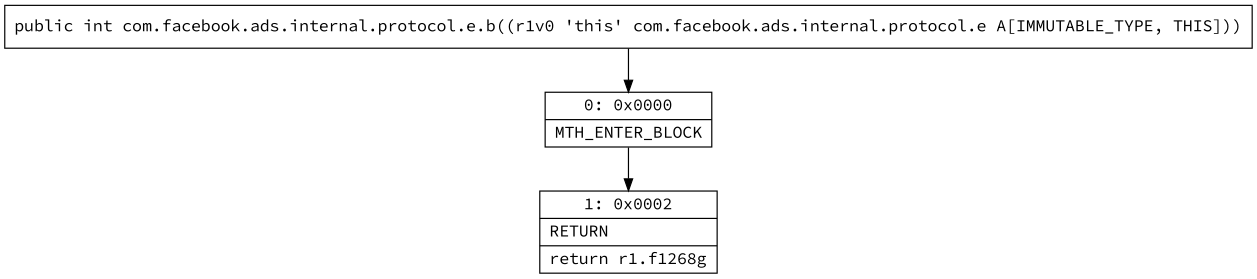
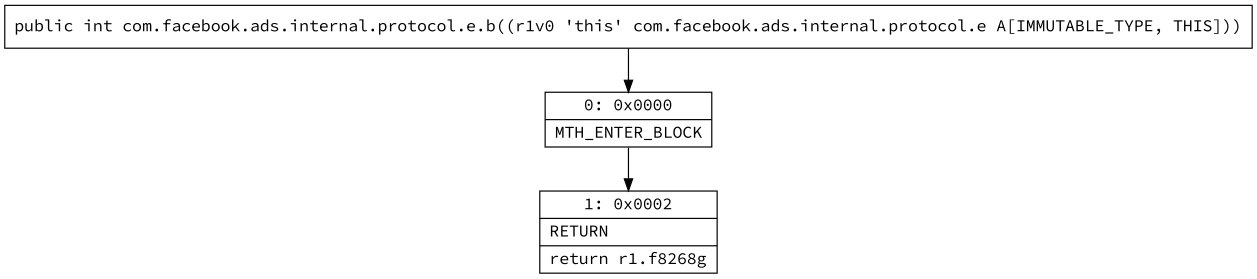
(628, 259) -> (628, 259)
